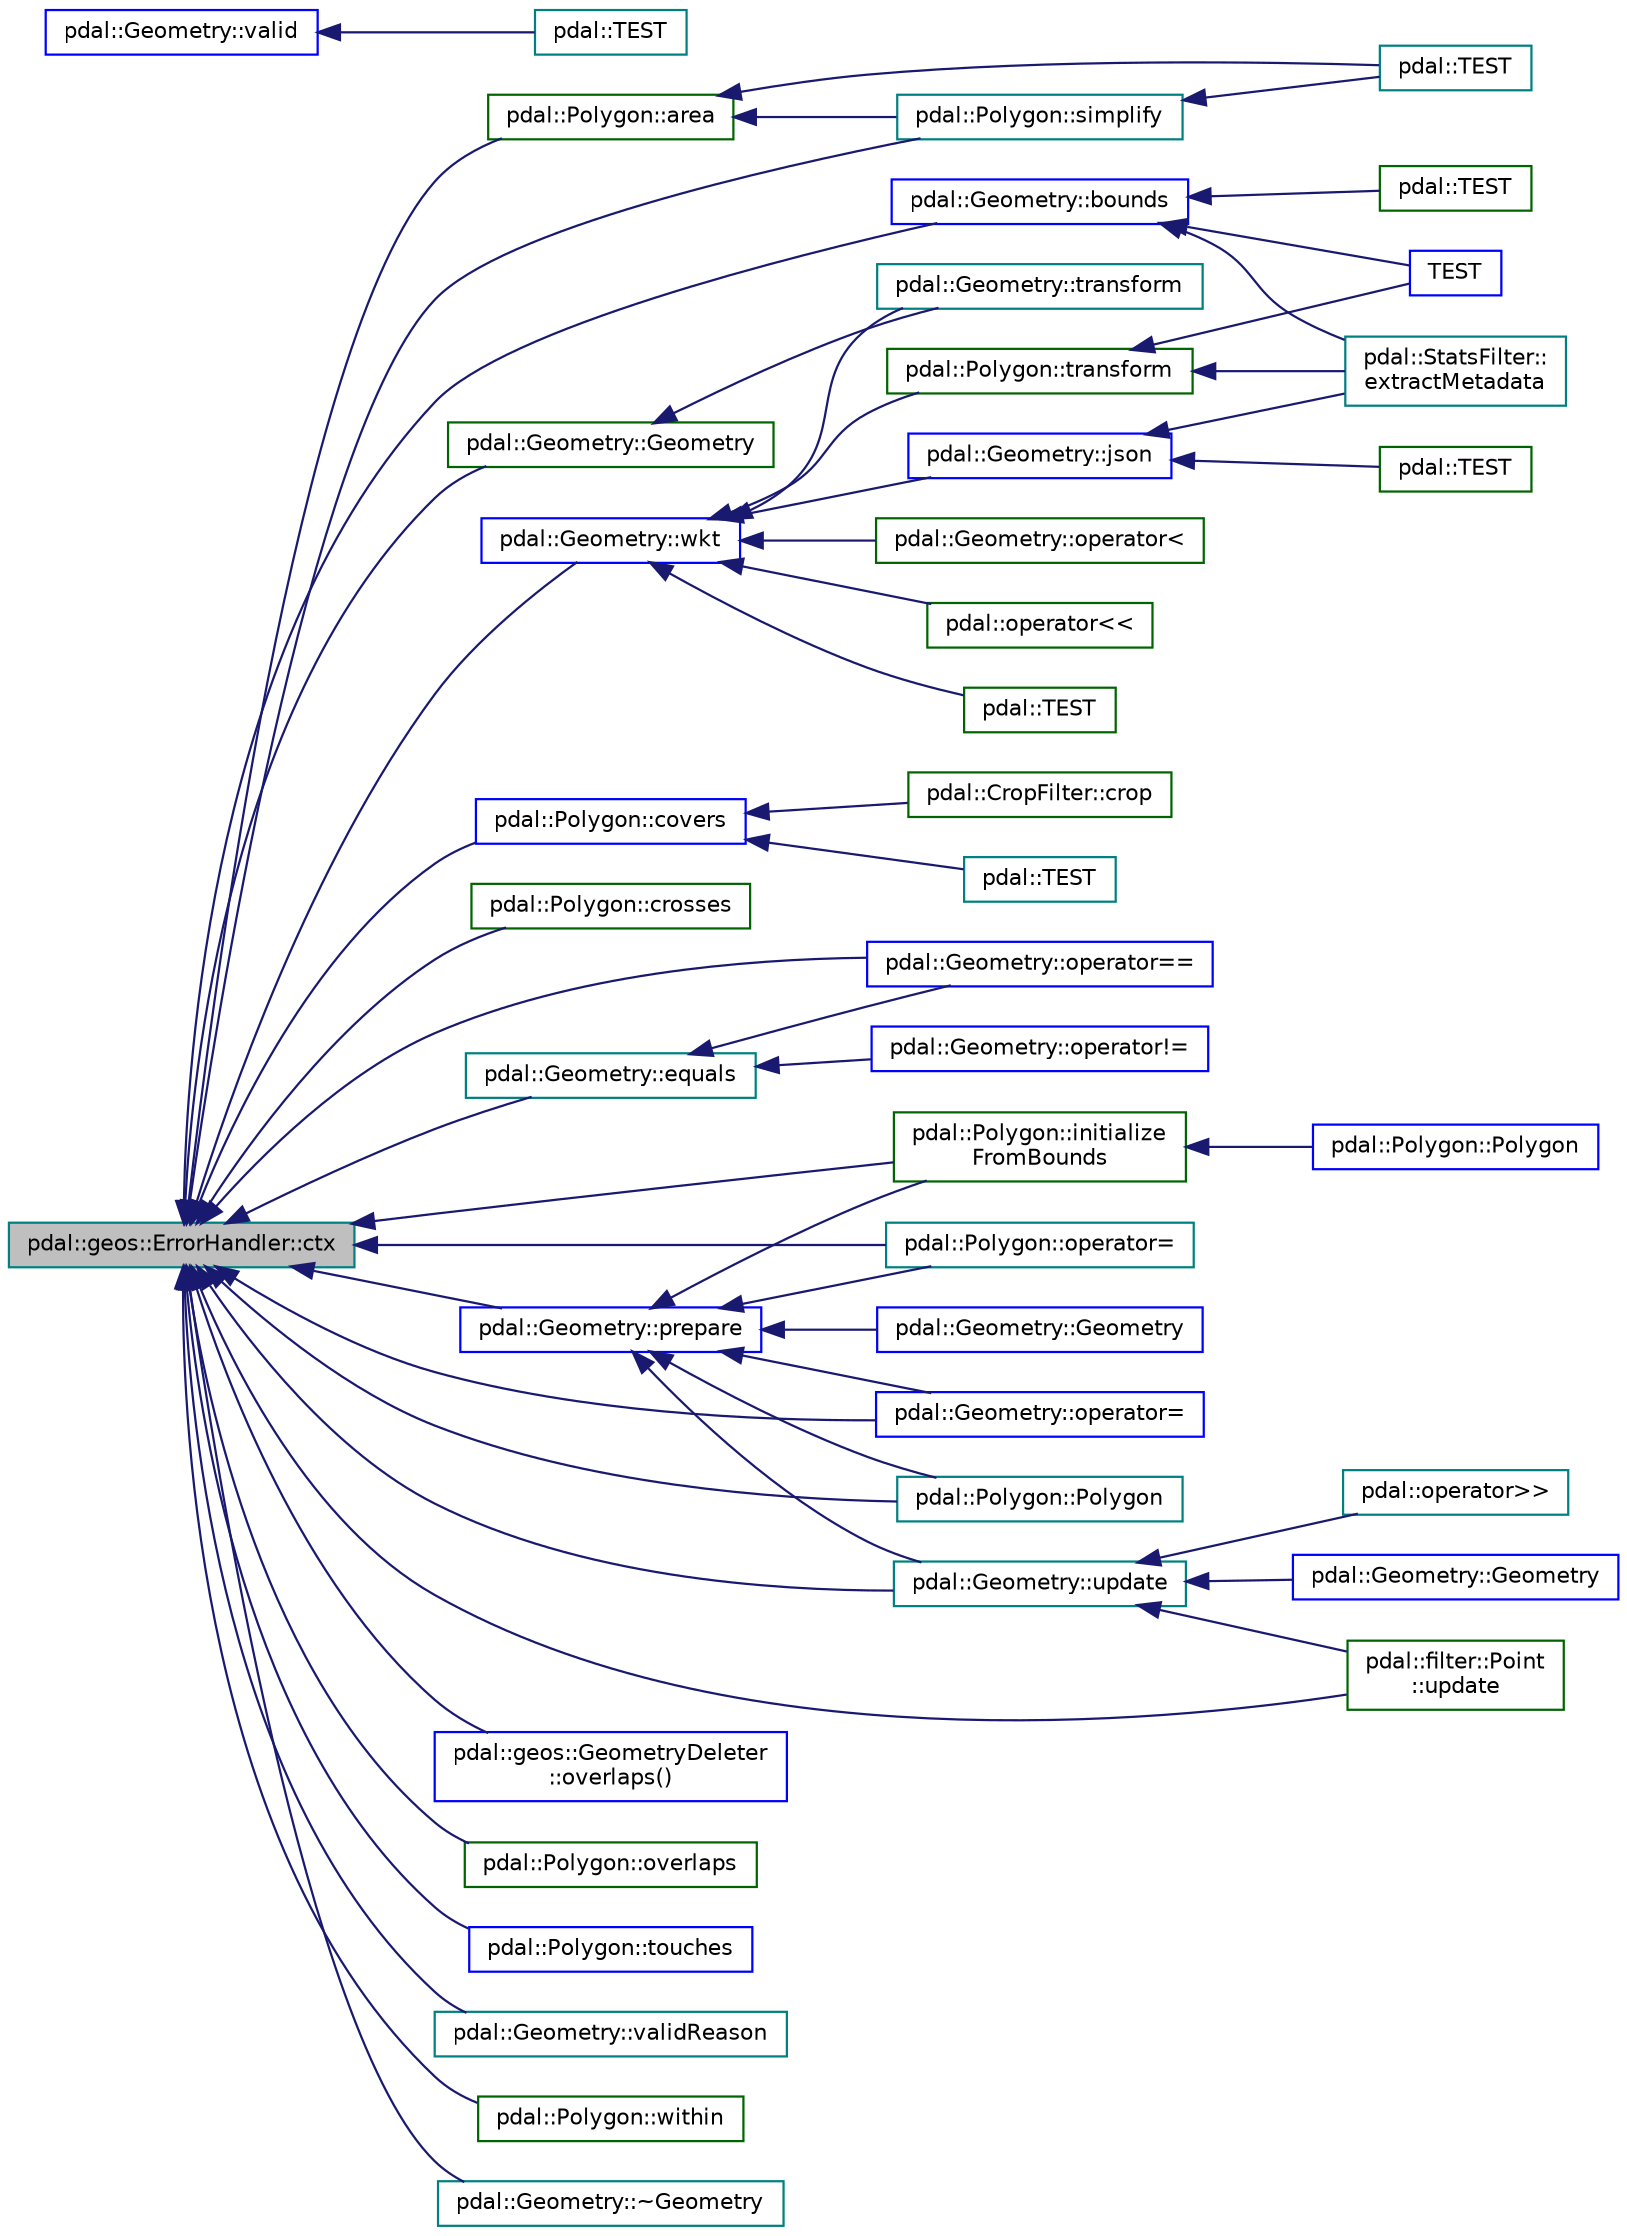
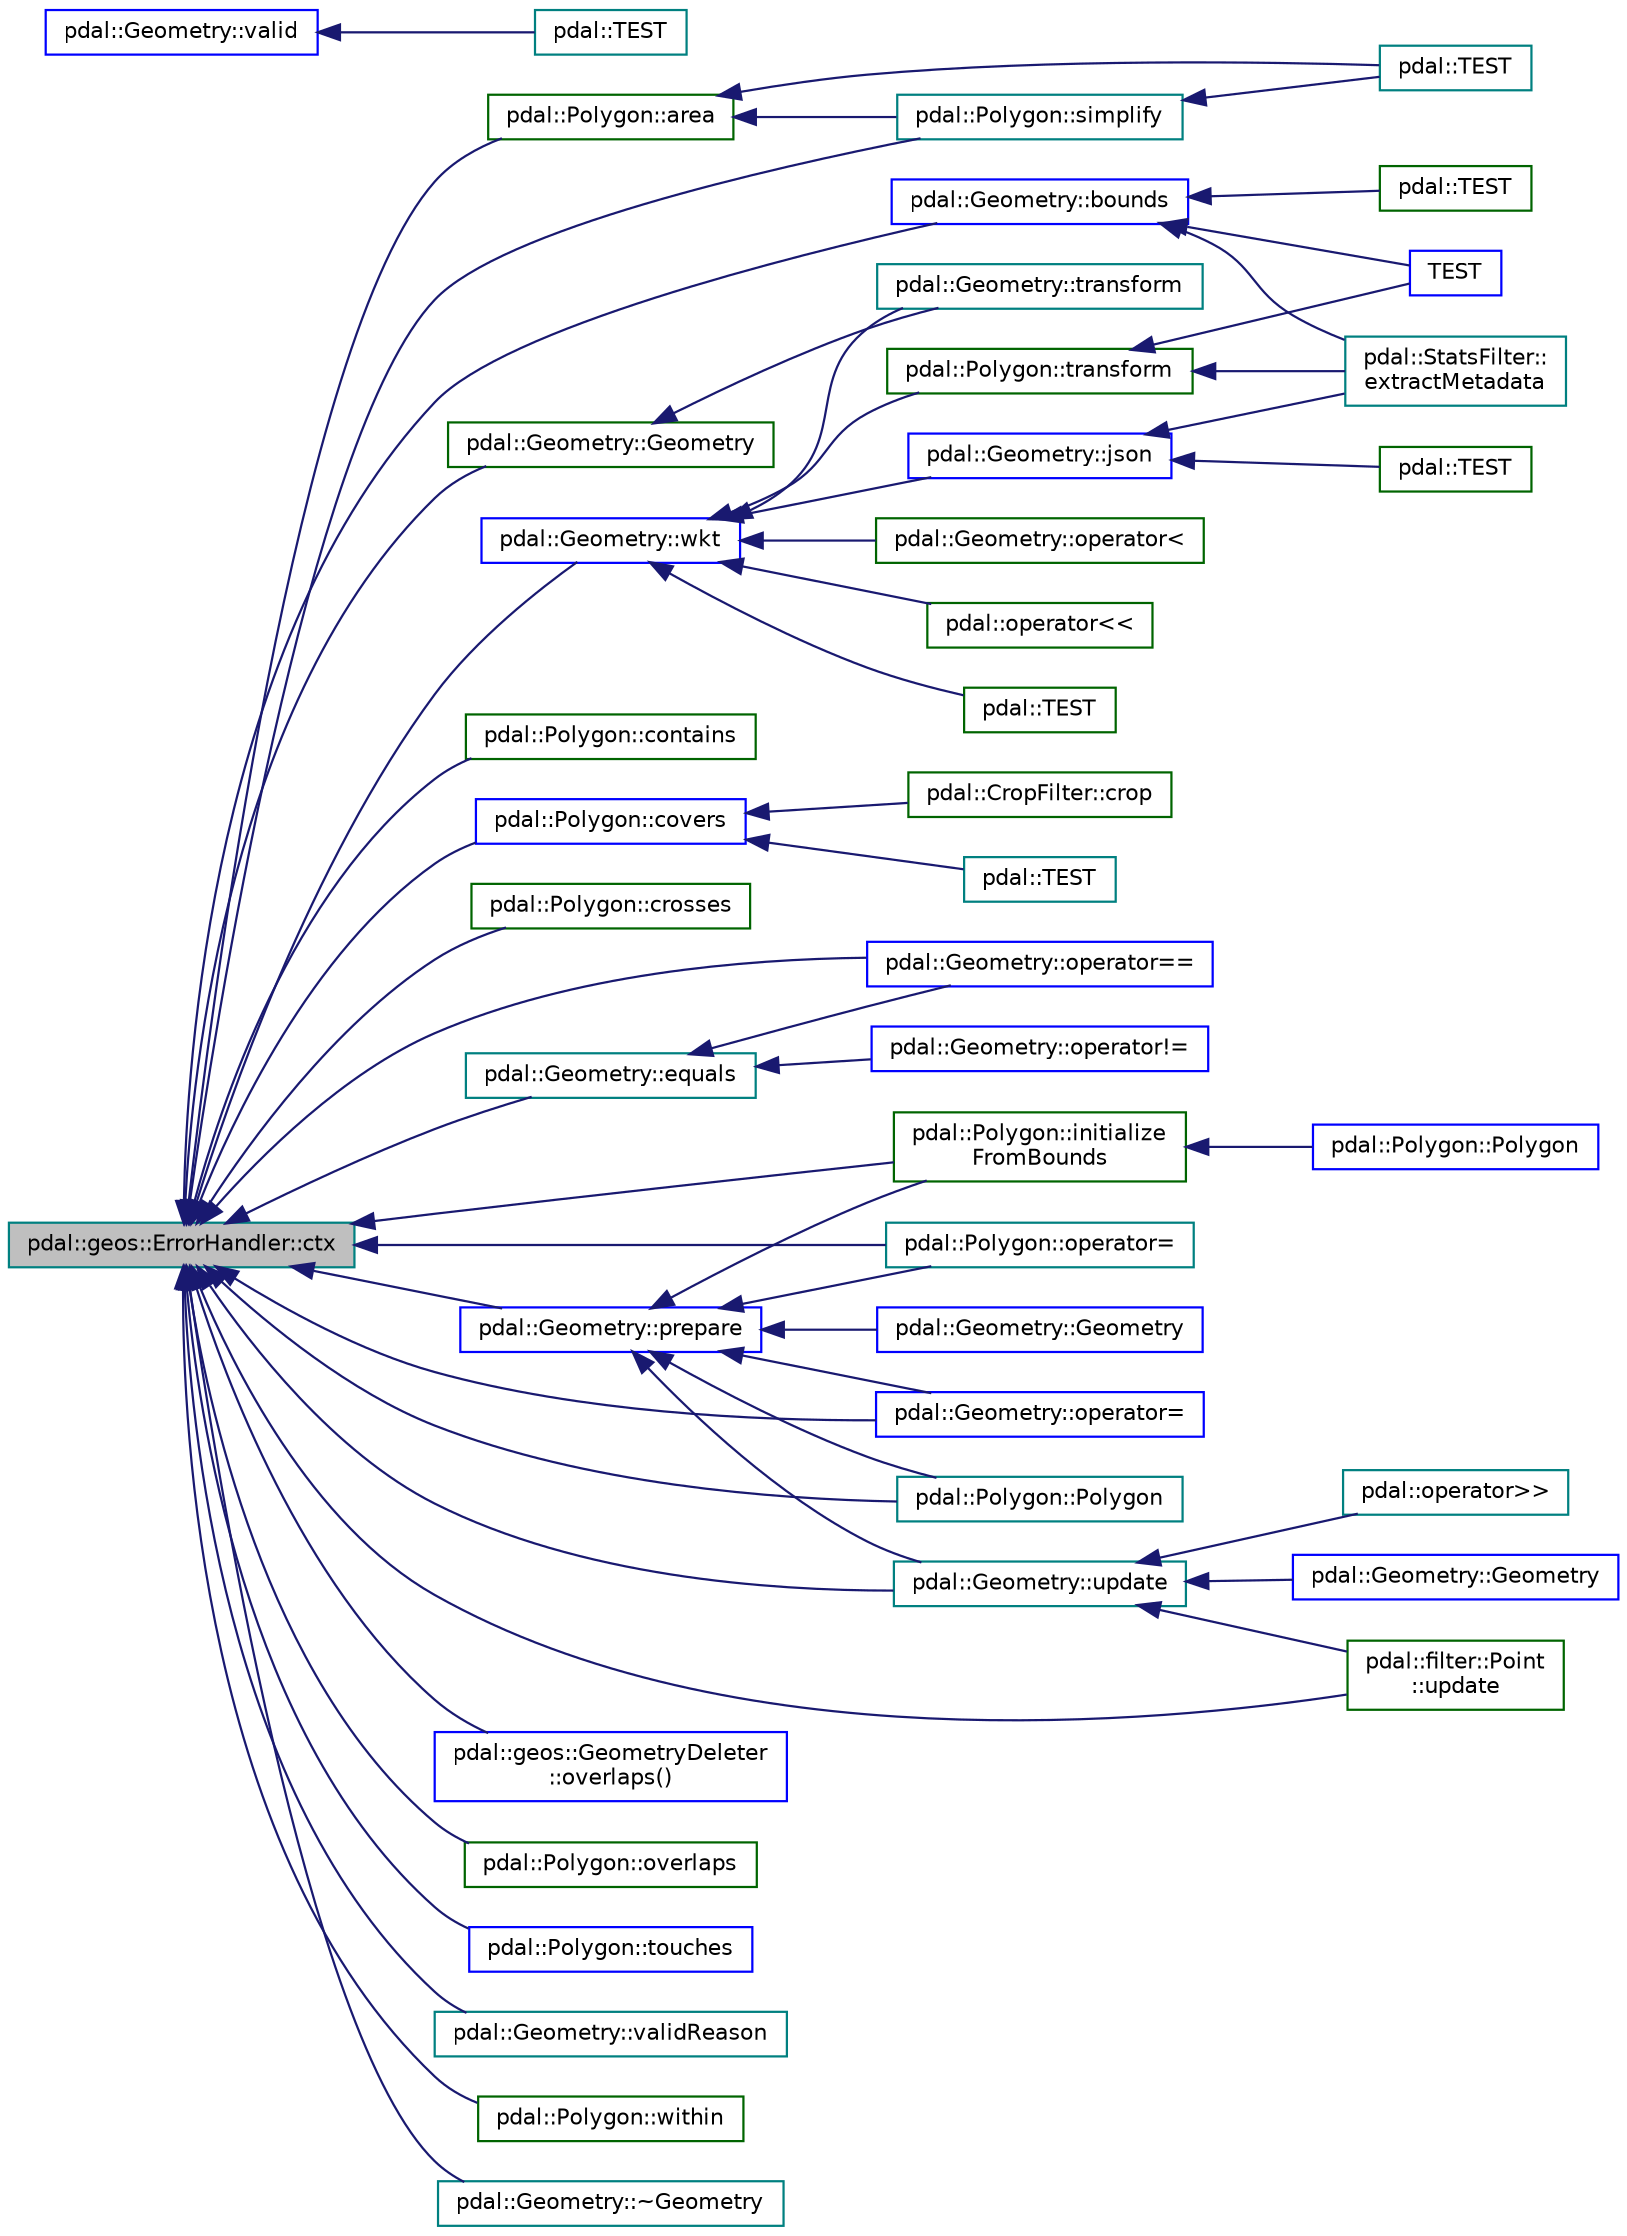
none -> (611, 737)
